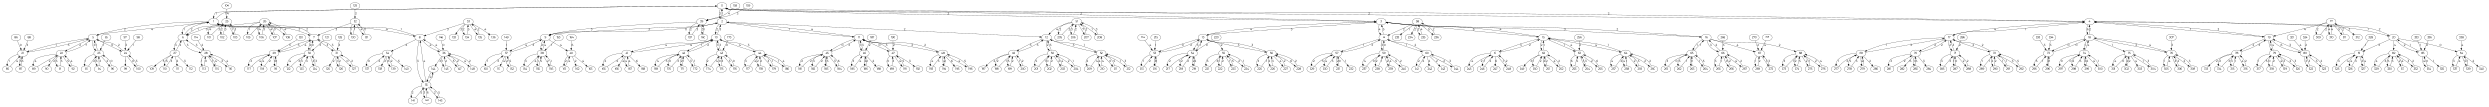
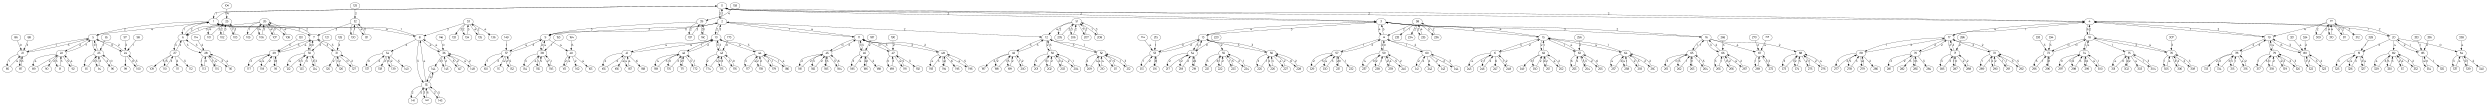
(748, 6) -> none
